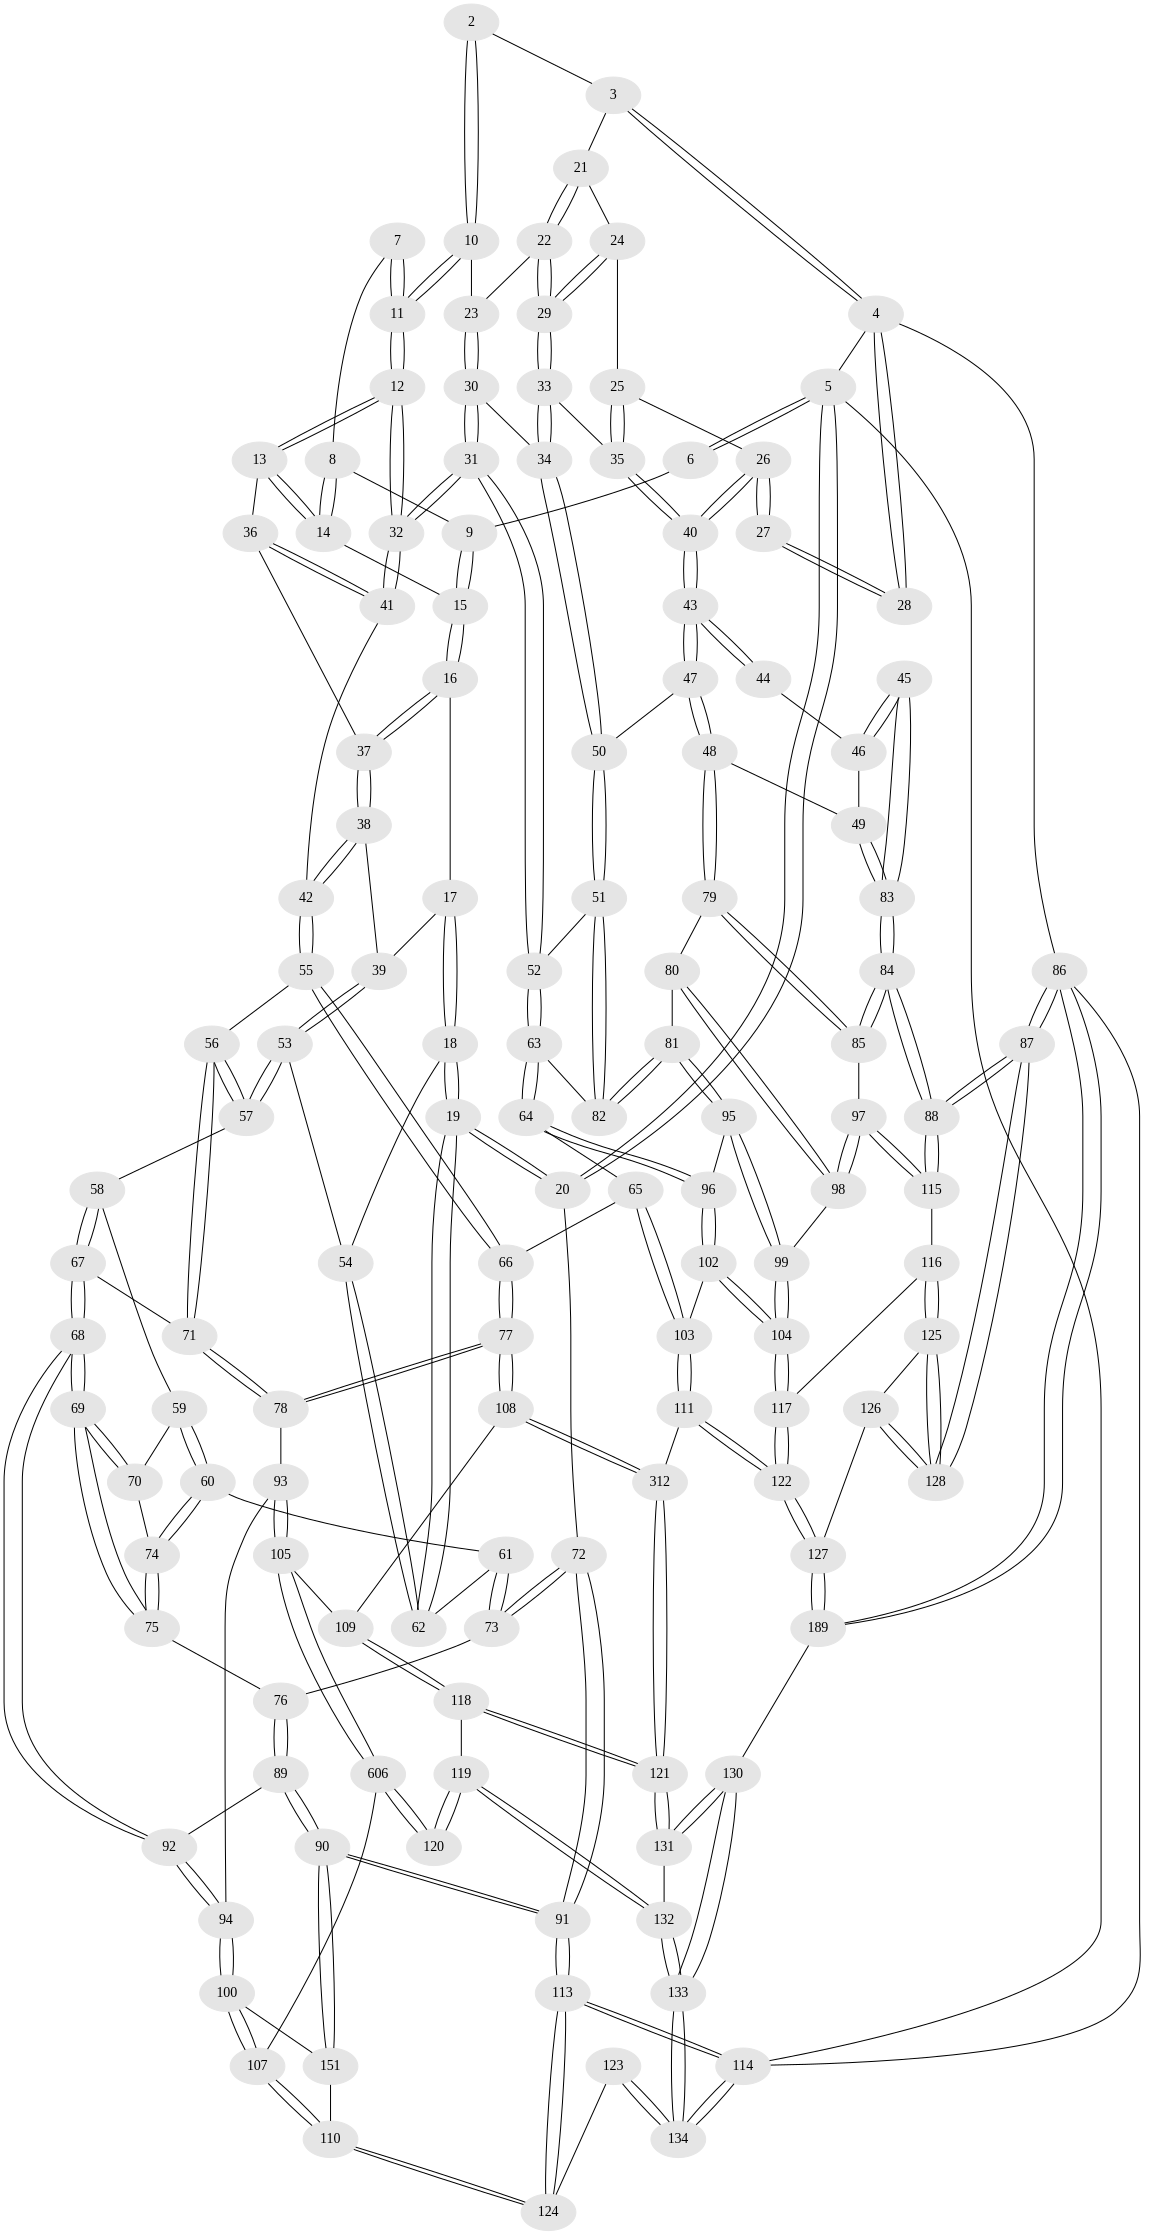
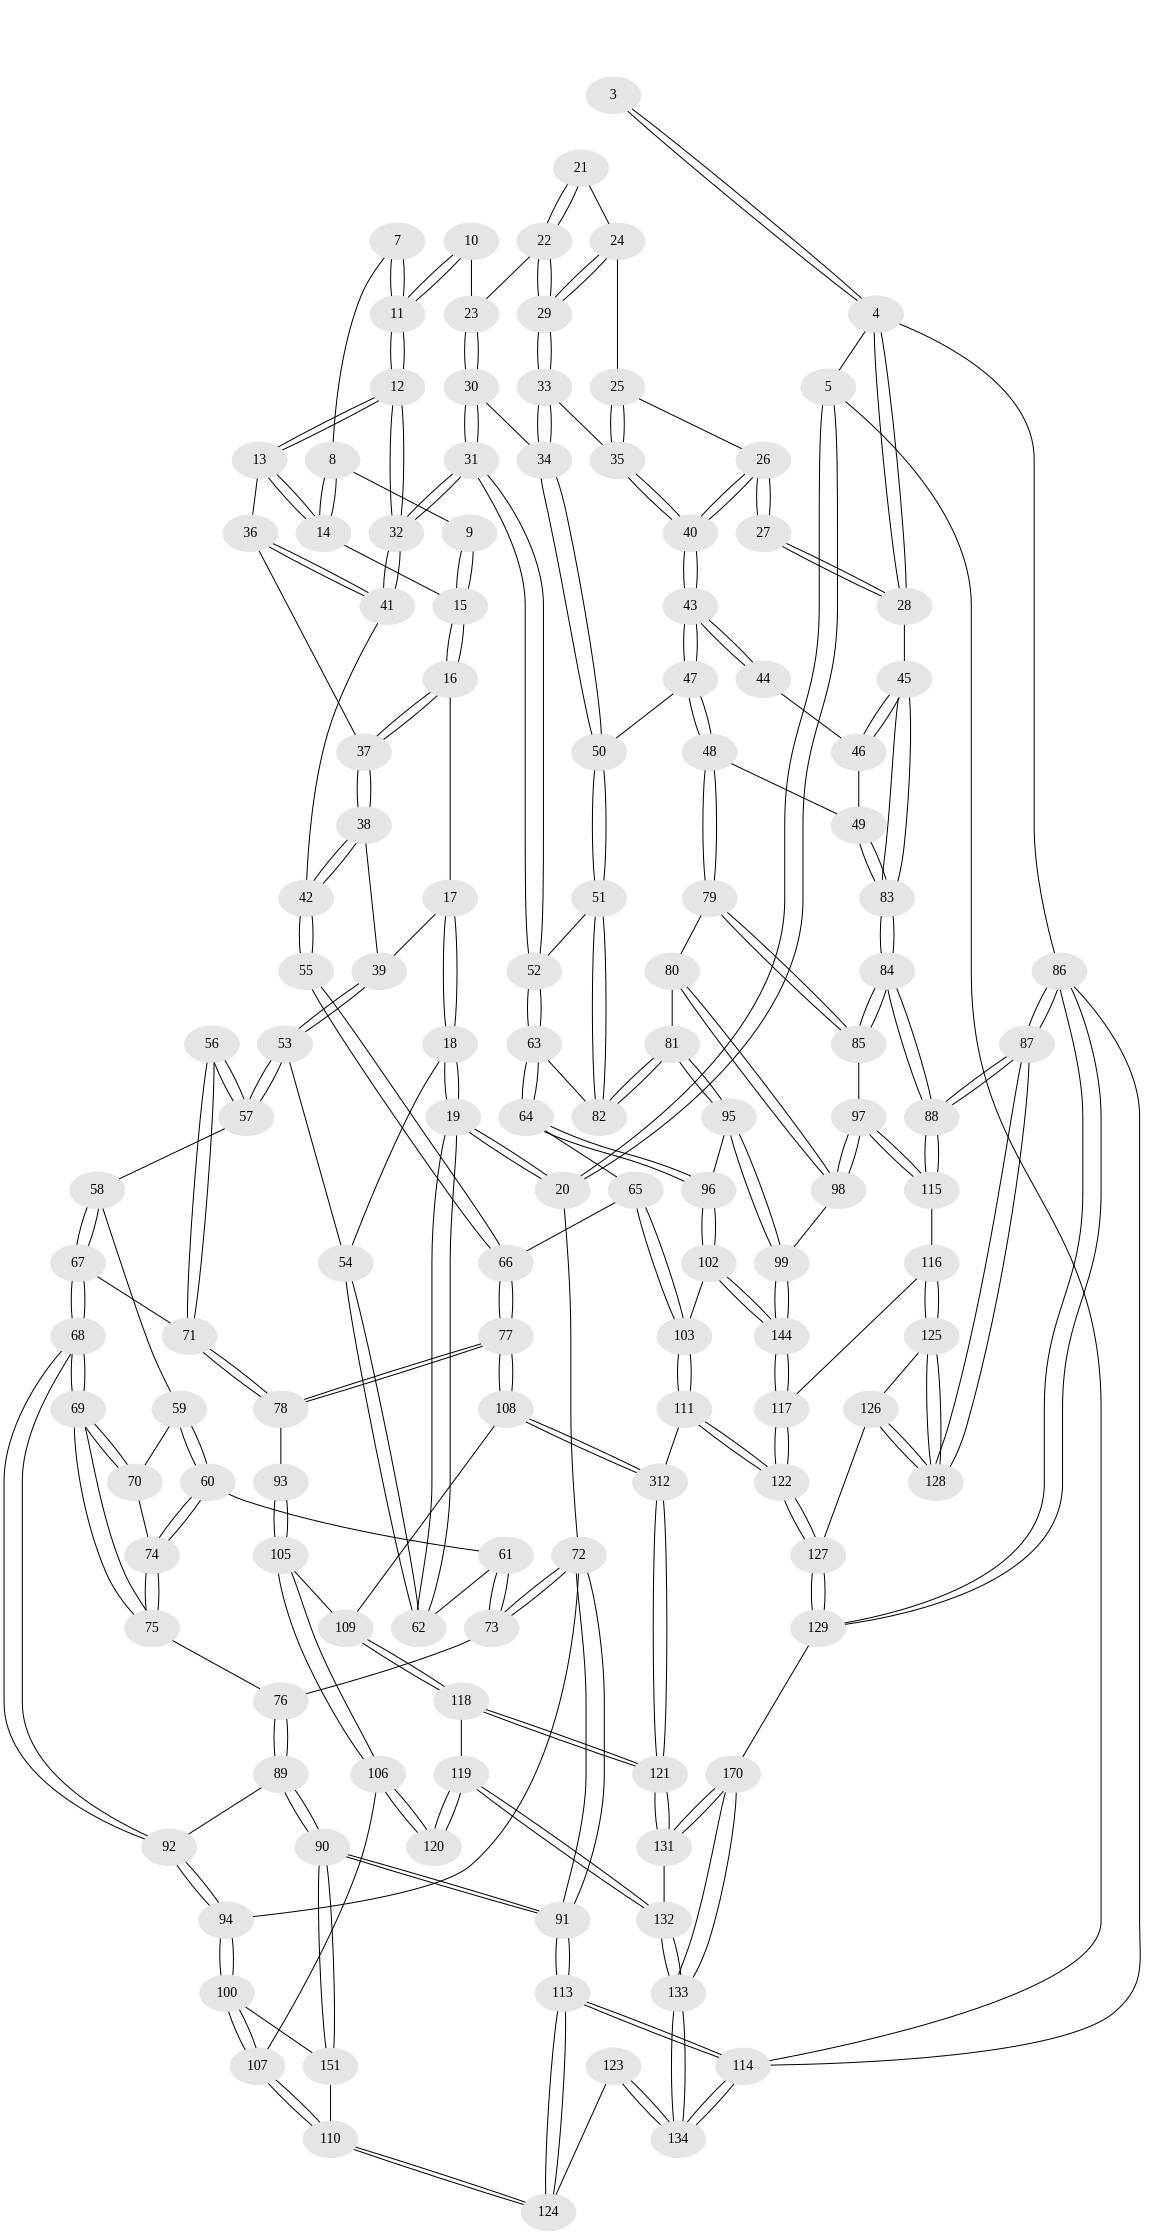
(471, 22) -> none
(597, 132) -> none
(690, 460) -> none
none -> (904, 643)
(259, 1008) -> none
(782, 1336) -> (782, 1336)
(818, 1628) -> (818, 1628)
(225, 1696) -> (502, 1831)
(378, 1774) -> (378, 1774)
(733, 1774) -> (733, 1774)
